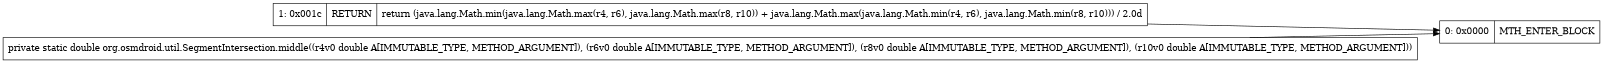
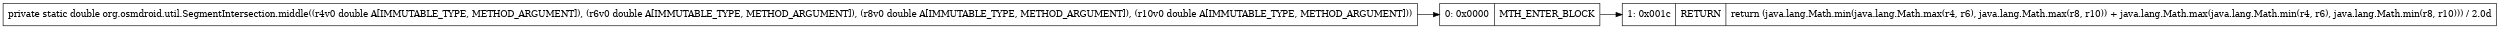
(1290, 27) -> (1608, 15)
